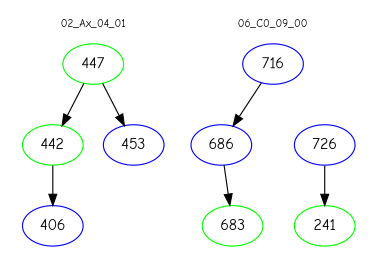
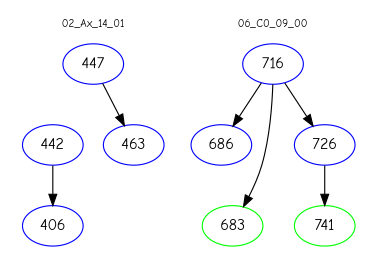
(93, 24) -> (93, 24)
(93, 64) -> (93, 64)
(76, 99) -> none
none -> (296, 100)
(53, 145) -> (53, 145)
(134, 145) -> (134, 145)
(226, 180) -> (267, 142)
(325, 226) -> (325, 226)
